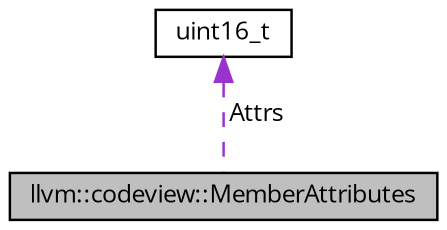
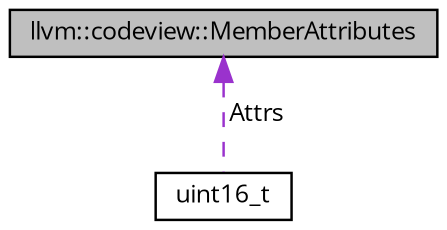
(224, 127) -> (224, 127)
